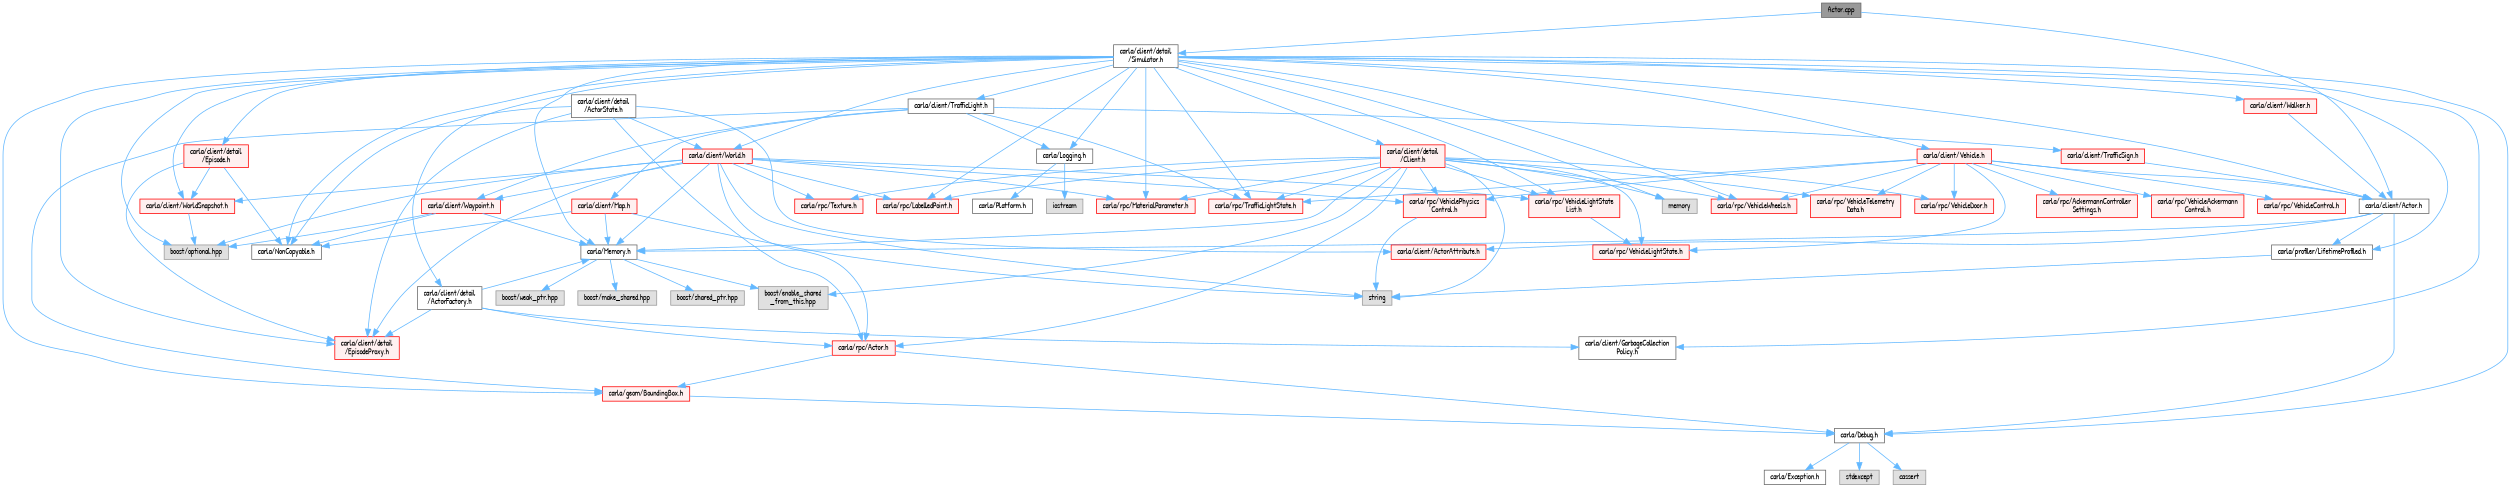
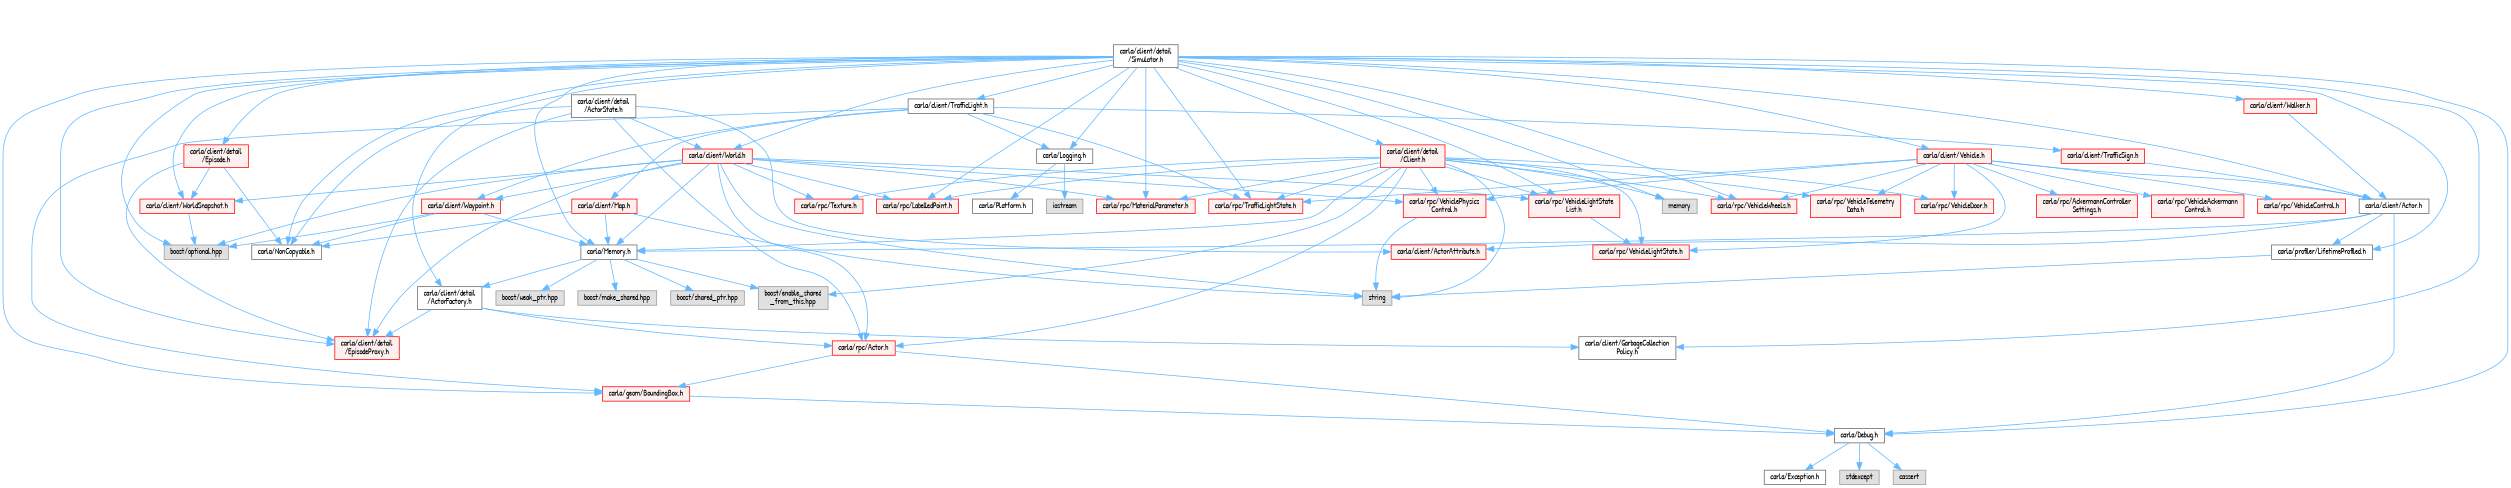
(1841, 10) -> none
(532, 276) -> (536, 272)
